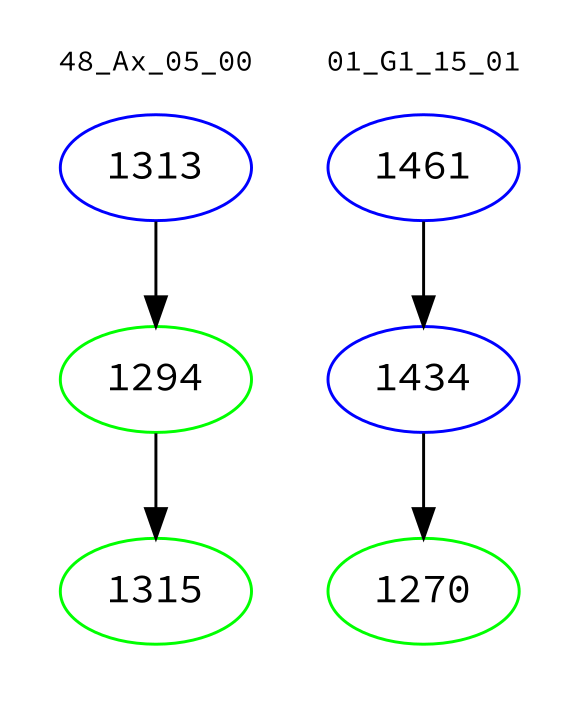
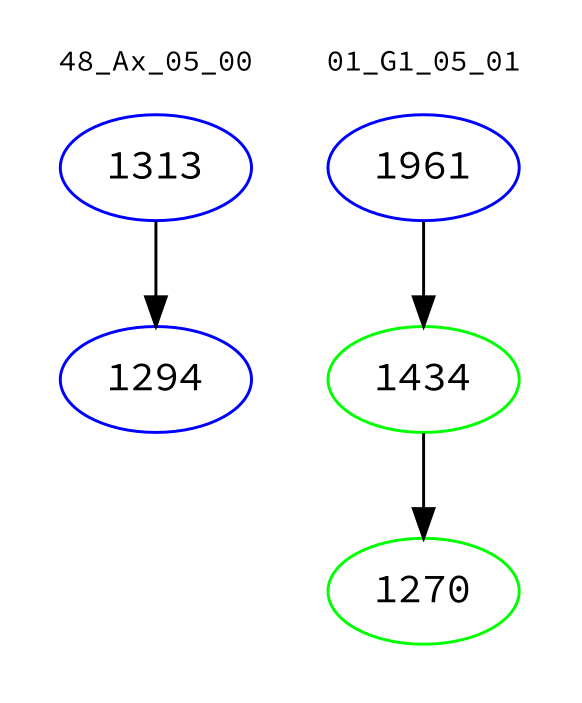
(425, 63) -> (425, 63)
(424, 168) -> (424, 168)
(156, 379) -> (156, 379)
(424, 379) -> (424, 379)
(156, 591) -> none
